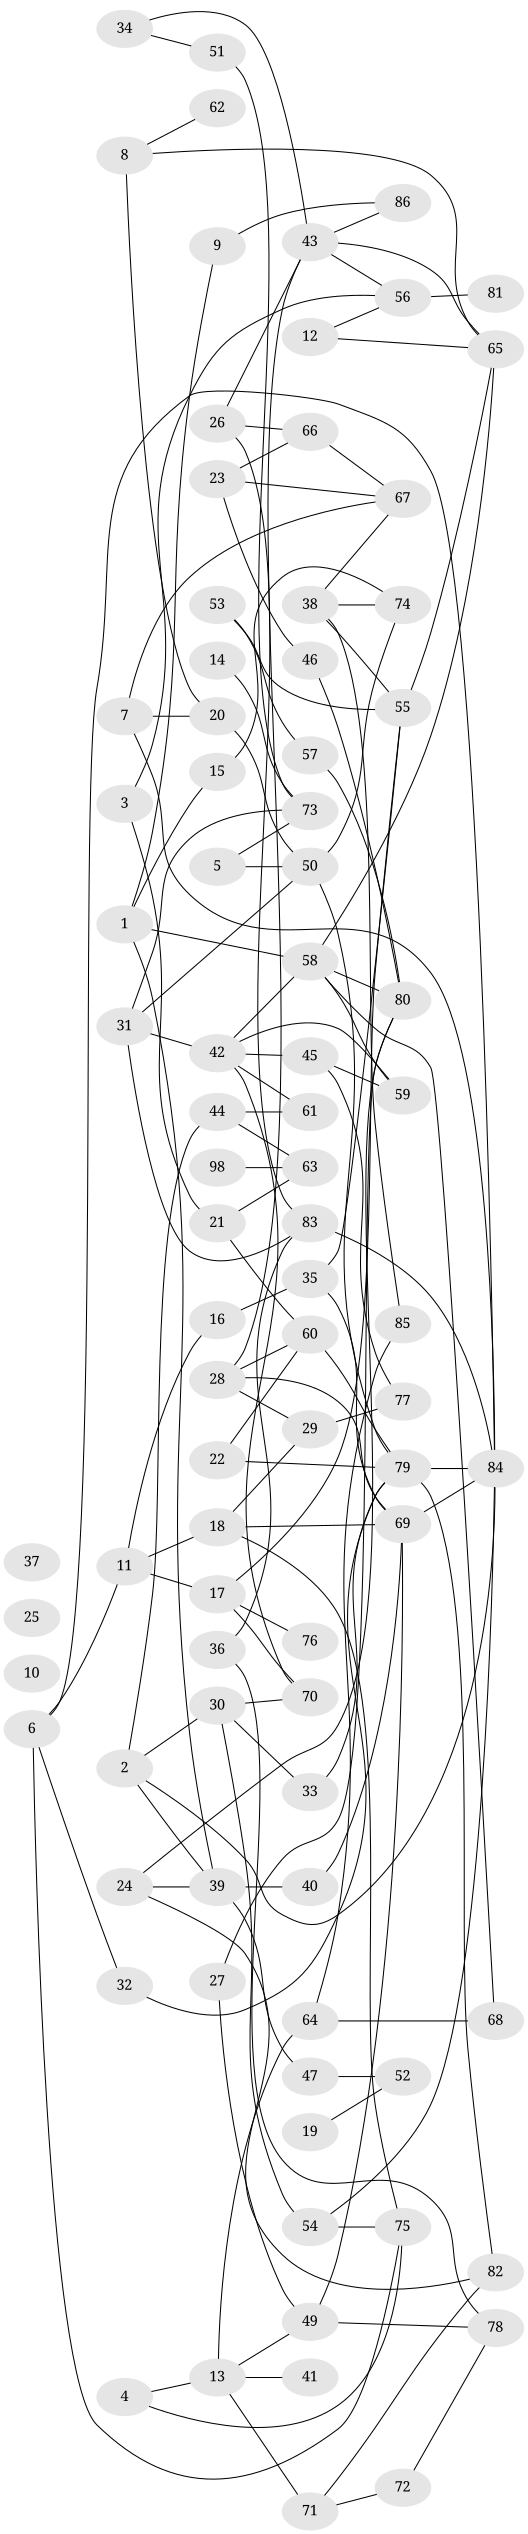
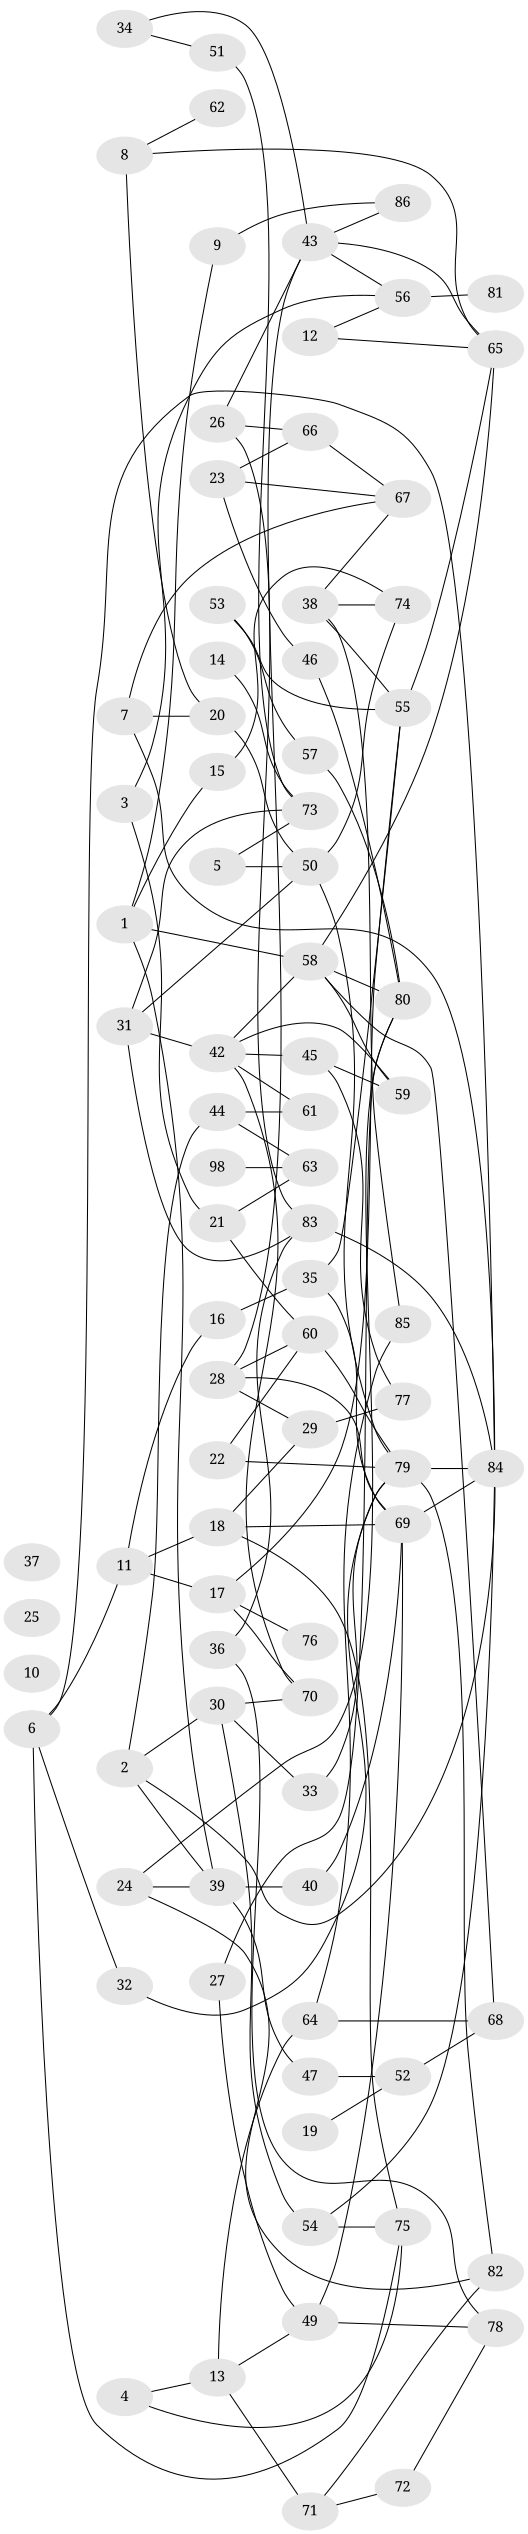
none -> (457, 2044)
(310, 2377) -> none
